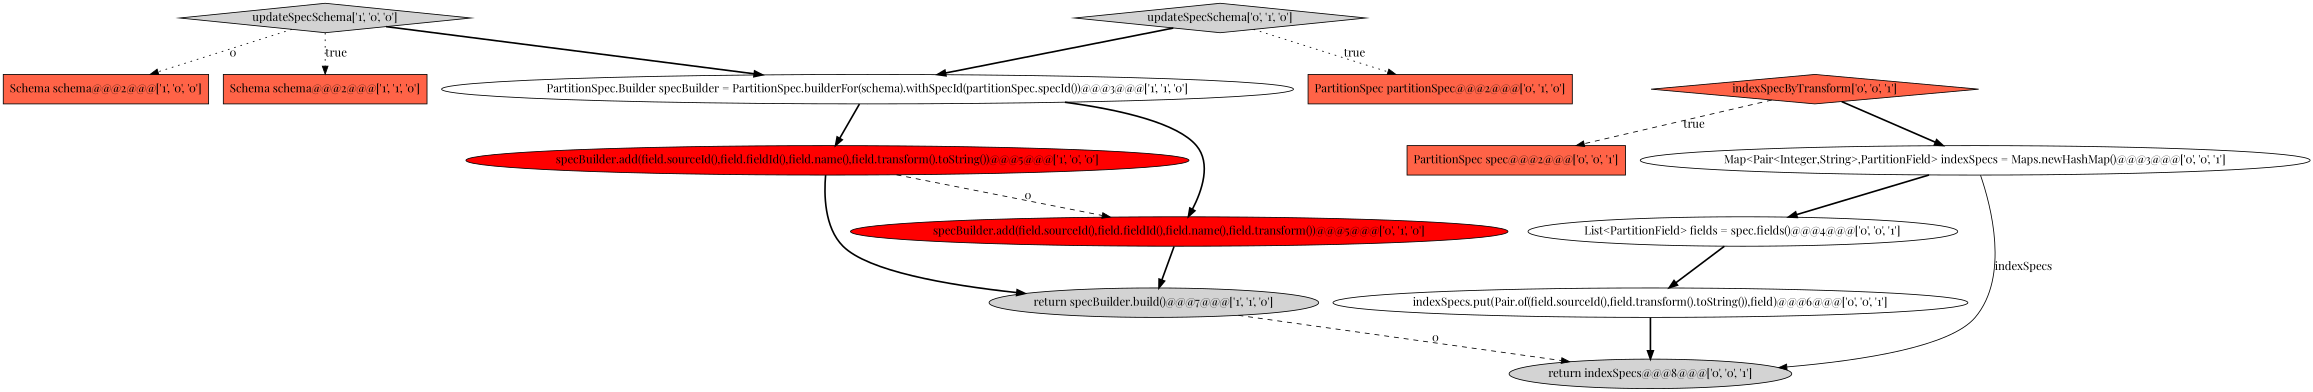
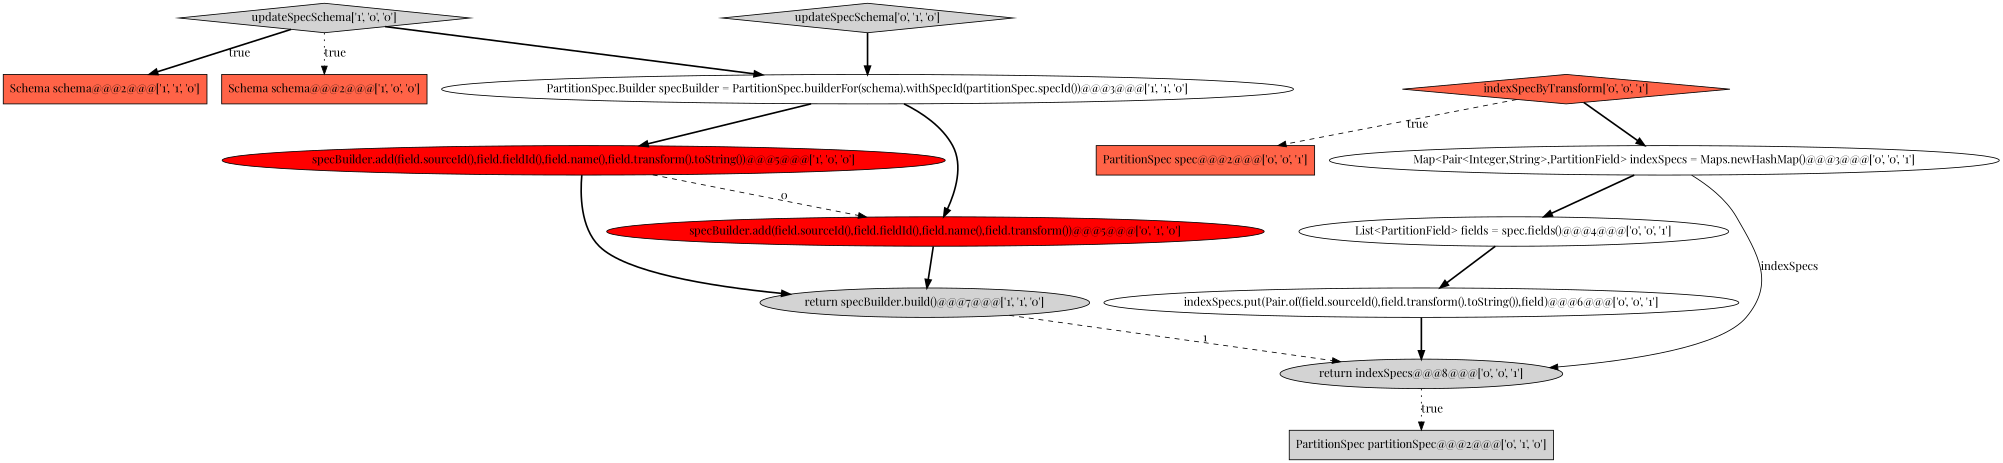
(325, 49) -> (224, 51)
(1321, 51) -> (1421, 405)
(233, 54) -> (335, 54)
(1440, 89) -> (1421, 445)
(1436, 338) -> (1205, 338)
